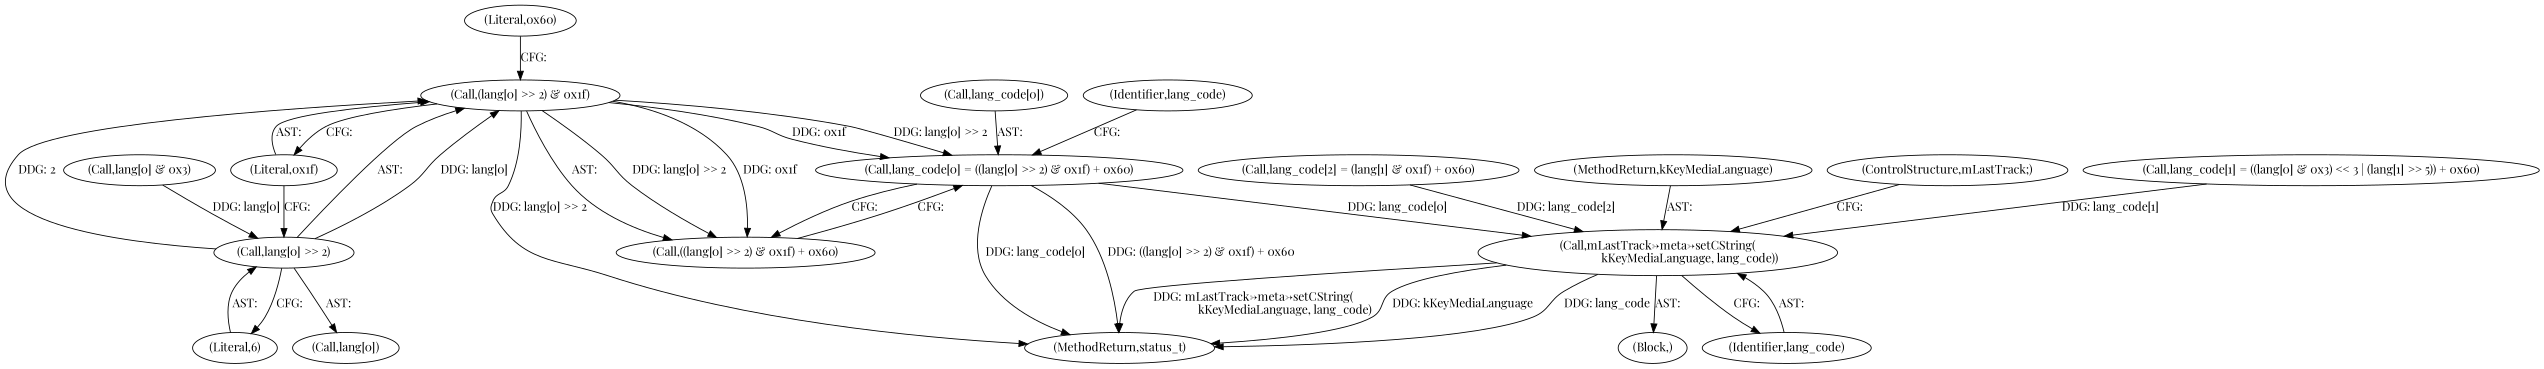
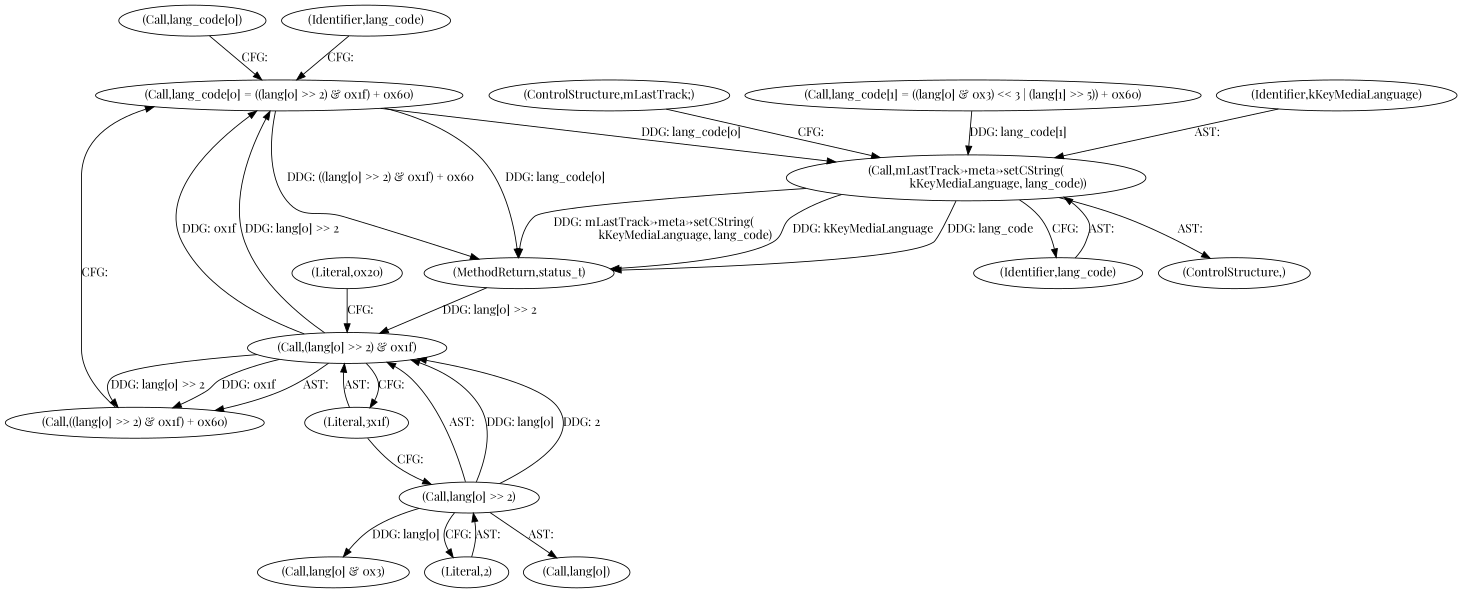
(520, 21) -> (347, 273)
(1012, 133) -> (256, 58)
(284, 170) -> (357, 423)
(1359, 170) -> none
(1673, 170) -> (1337, 95)
(846, 203) -> none
(206, 210) -> (380, 524)
(690, 298) -> (437, 309)
(235, 348) -> (467, 572)
(1653, 348) -> (1234, 273)
